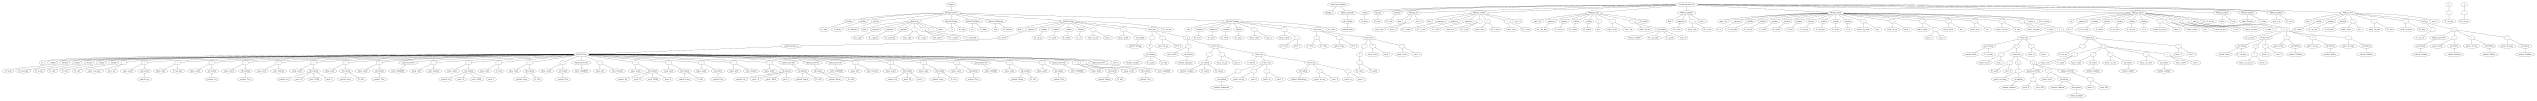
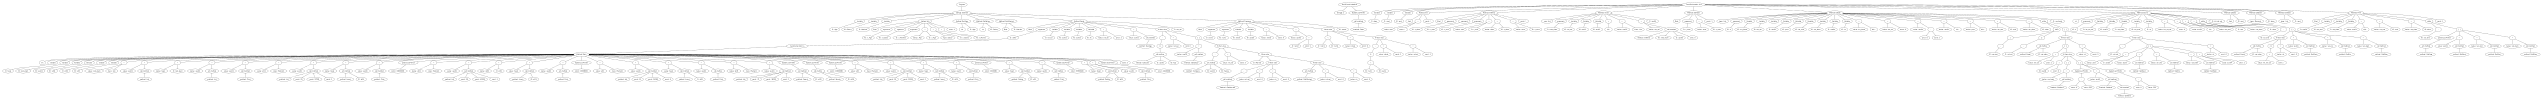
(1762, 30) -> none
none -> (2057, 30)
none -> (908, 79)
